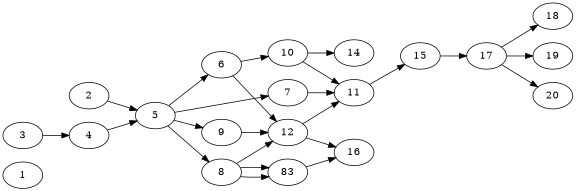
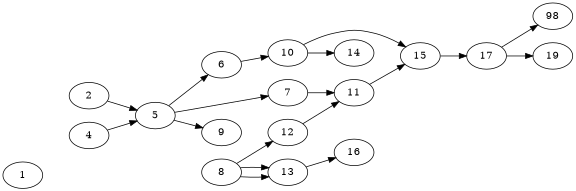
(553, 16) -> (553, 16)
(318, 71) -> (351, 30)
(250, 94) -> none
(553, 96) -> none
(251, 132) -> none
(23, 135) -> none
(317, 141) -> none
(186, 142) -> none
(288, 172) -> (288, 172)
